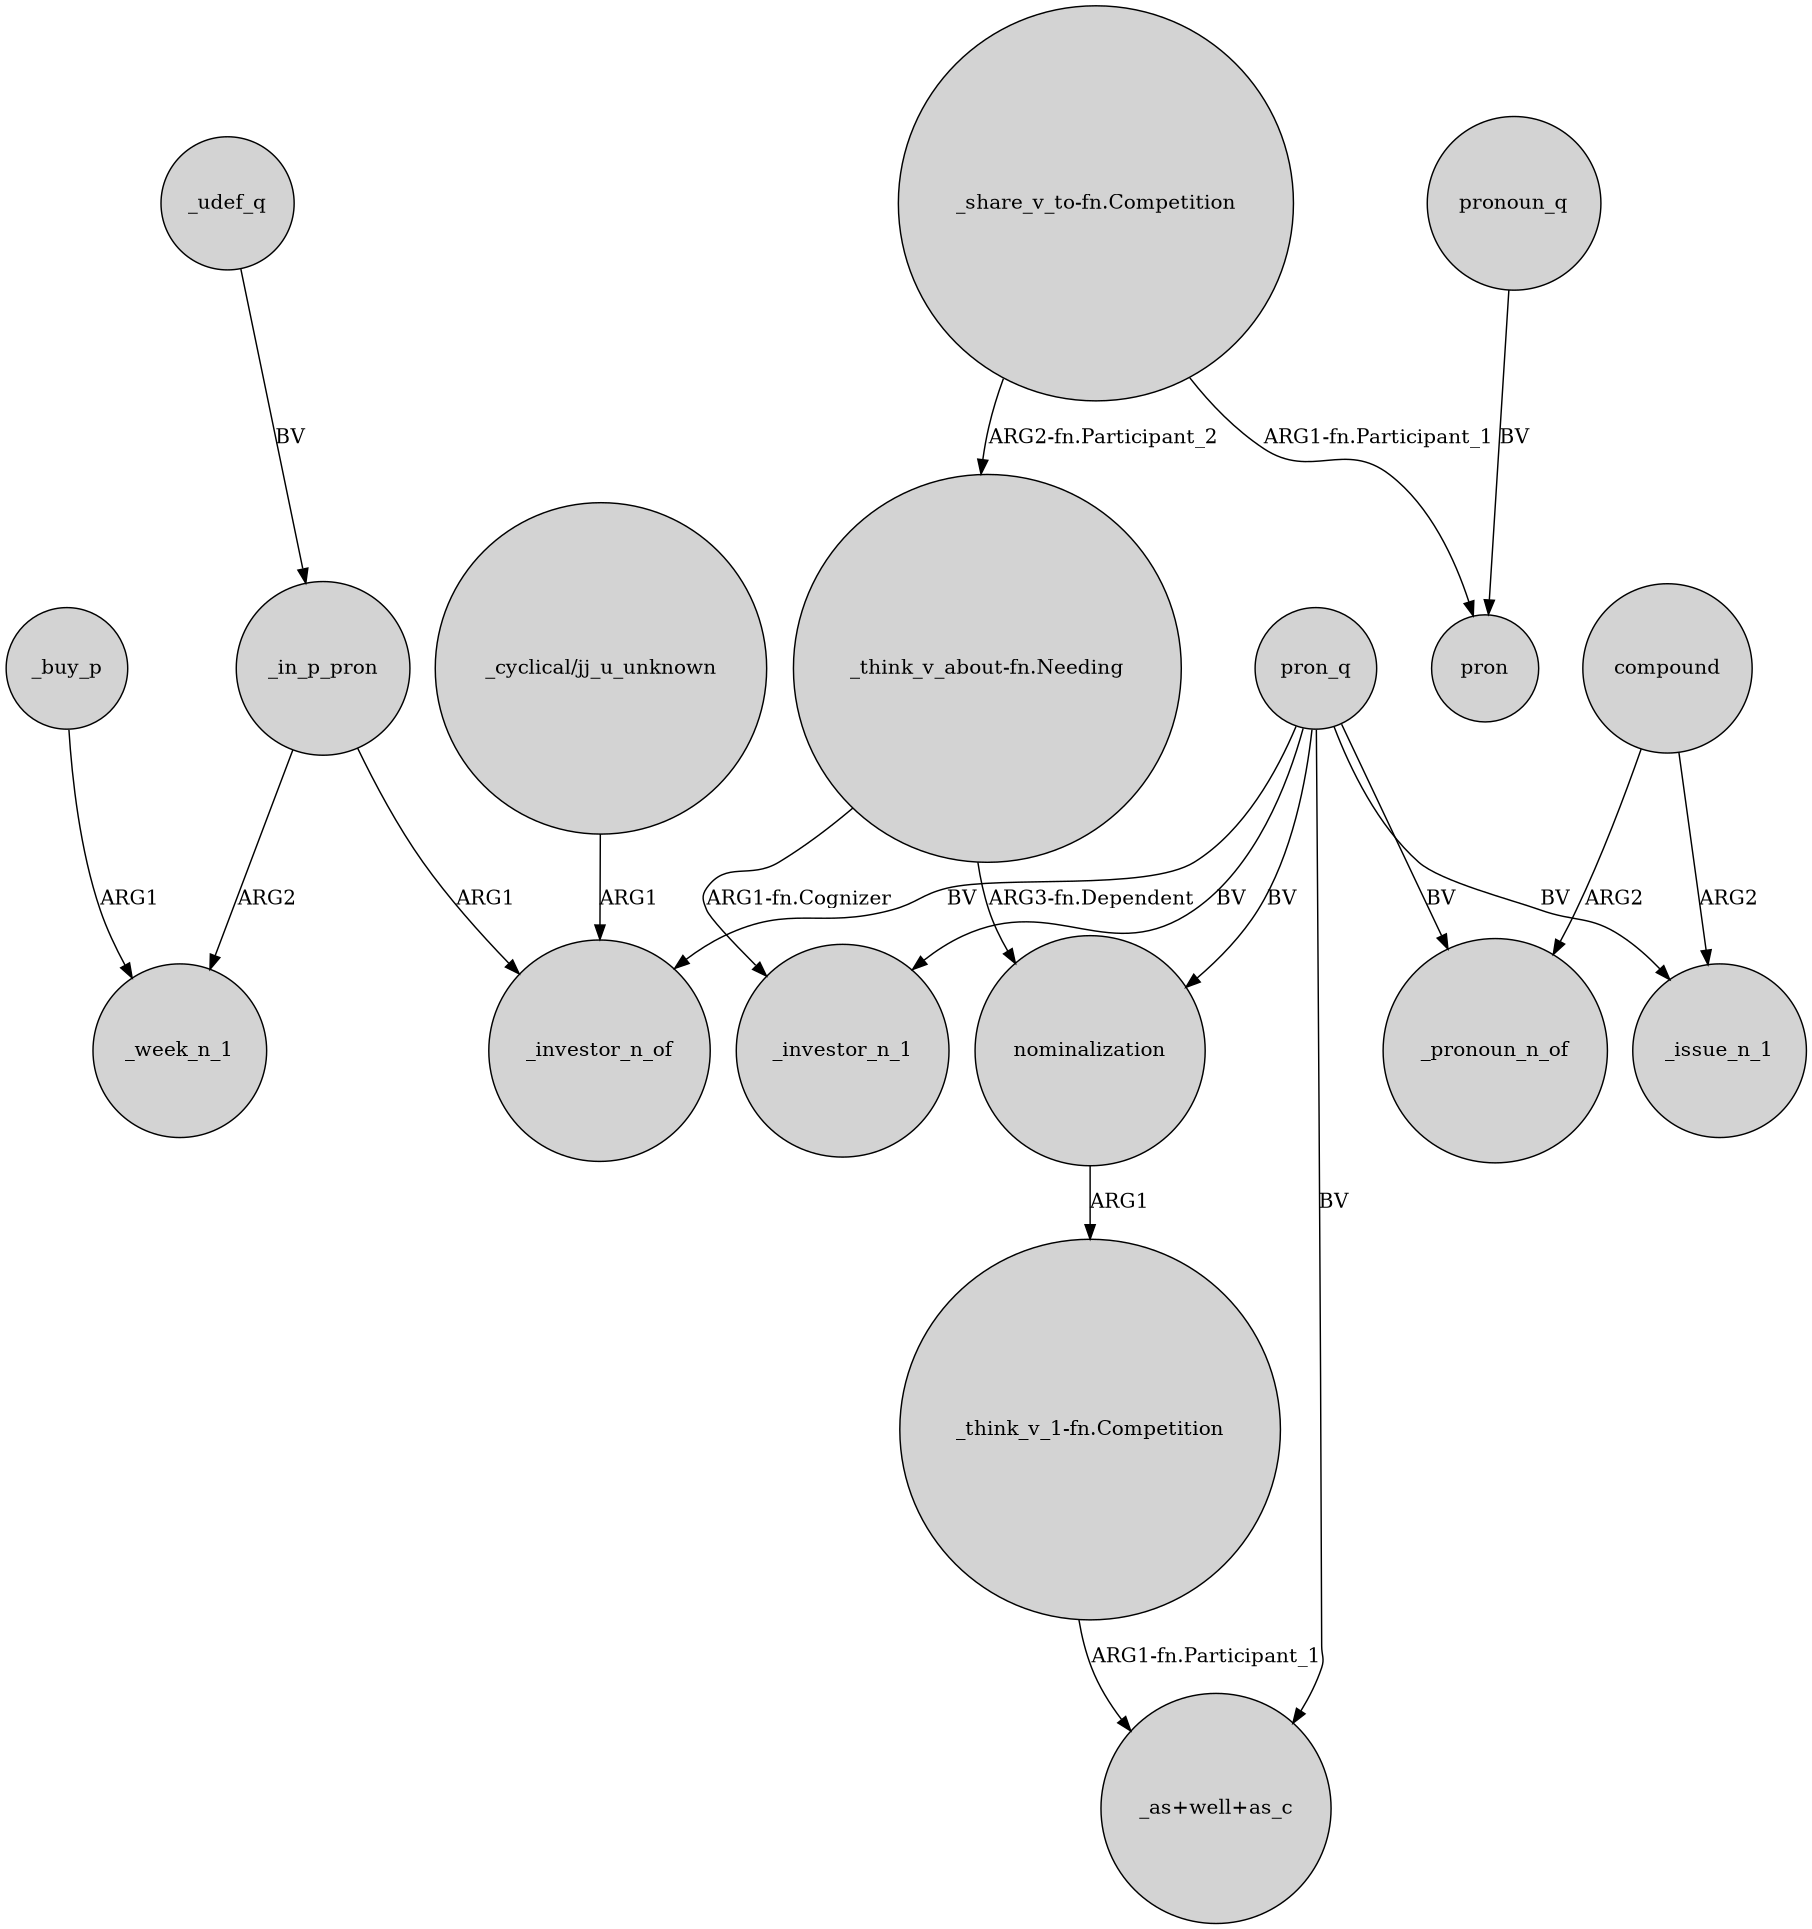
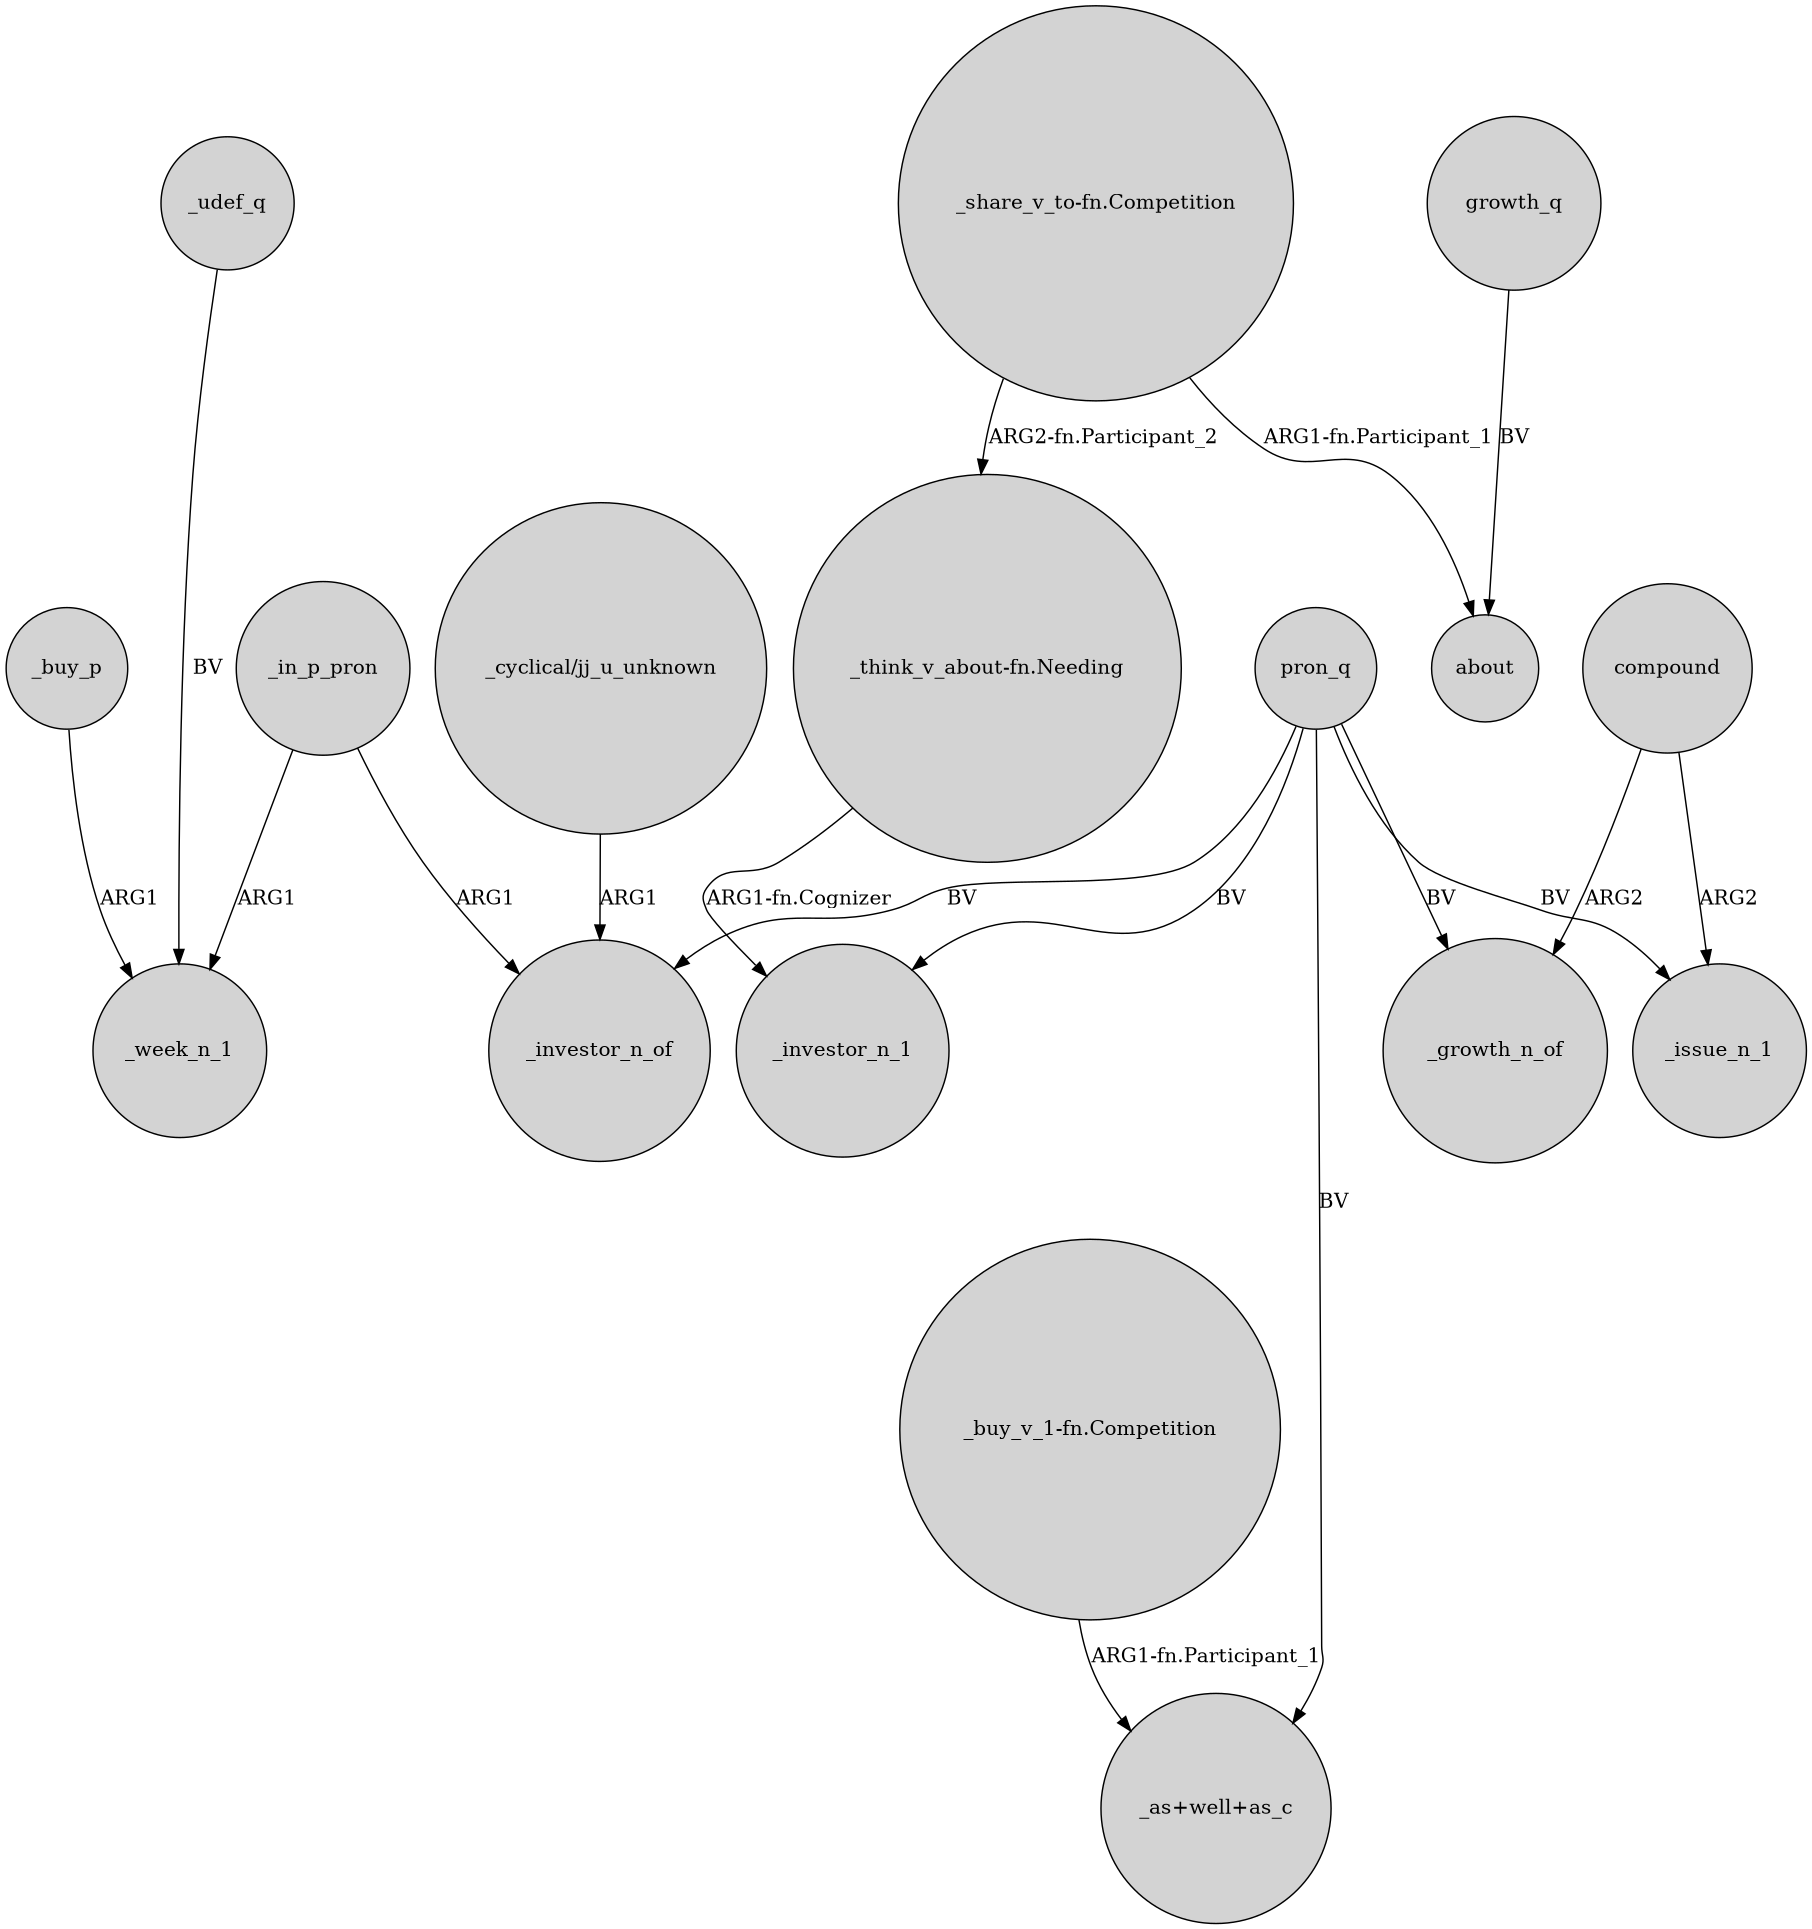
(1514, 203) -> (1514, 203)
(272, 419) -> (185, 608)
(1485, 668) -> (1485, 668)
(267, 899) -> (267, 899)
(1090, 1051) -> none
(1495, 1051) -> (1495, 1051)
(1090, 1430) -> (1090, 1430)
